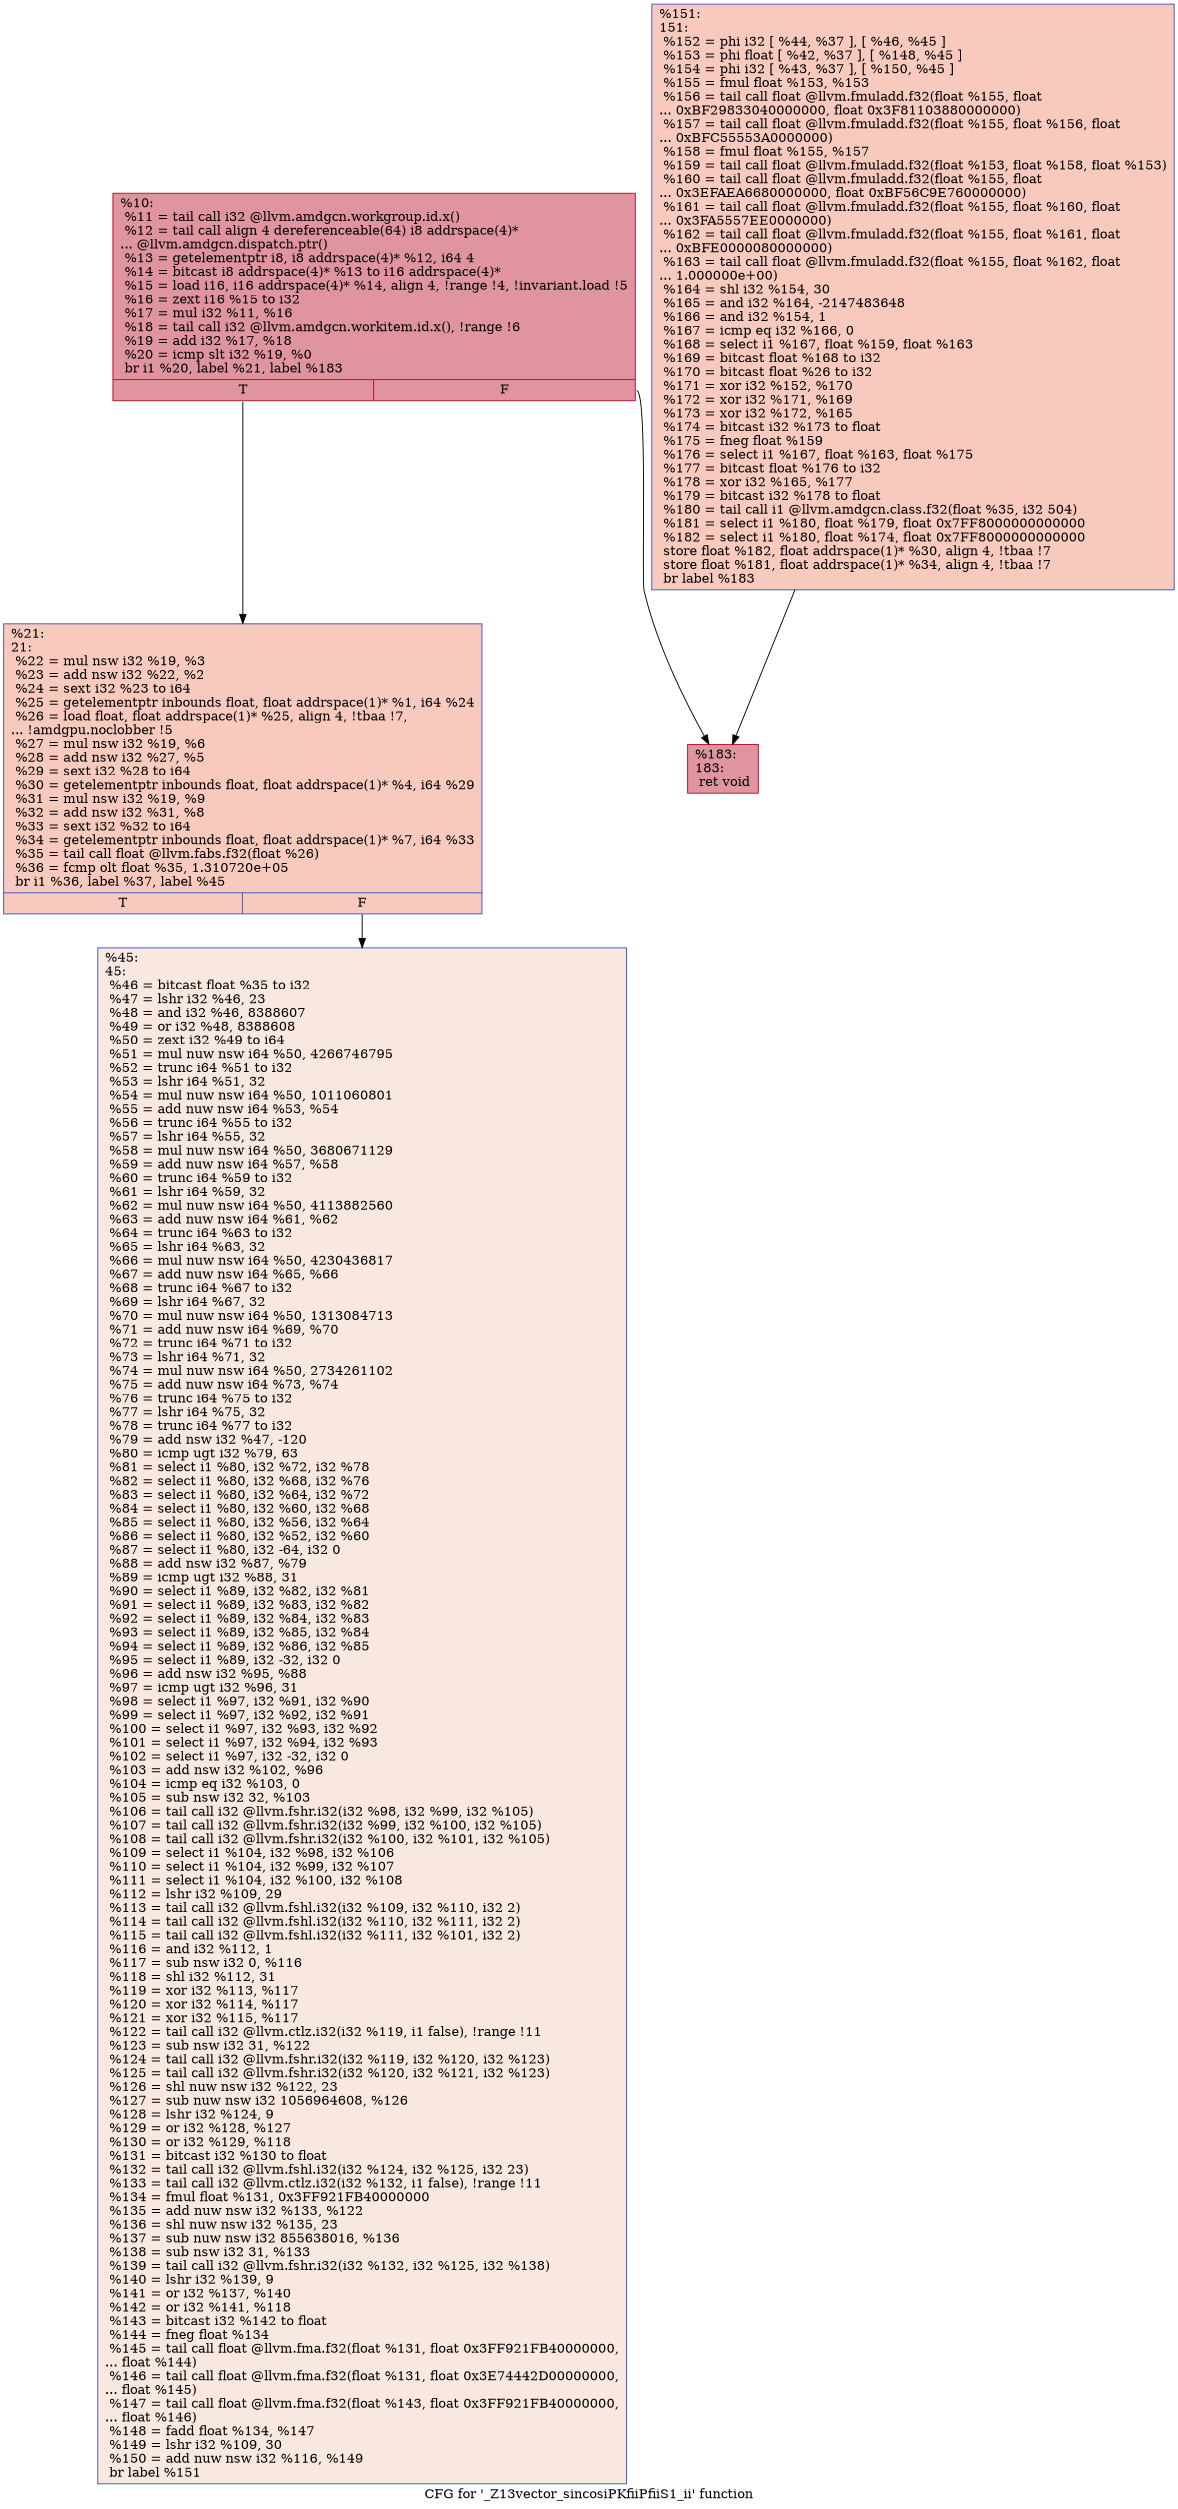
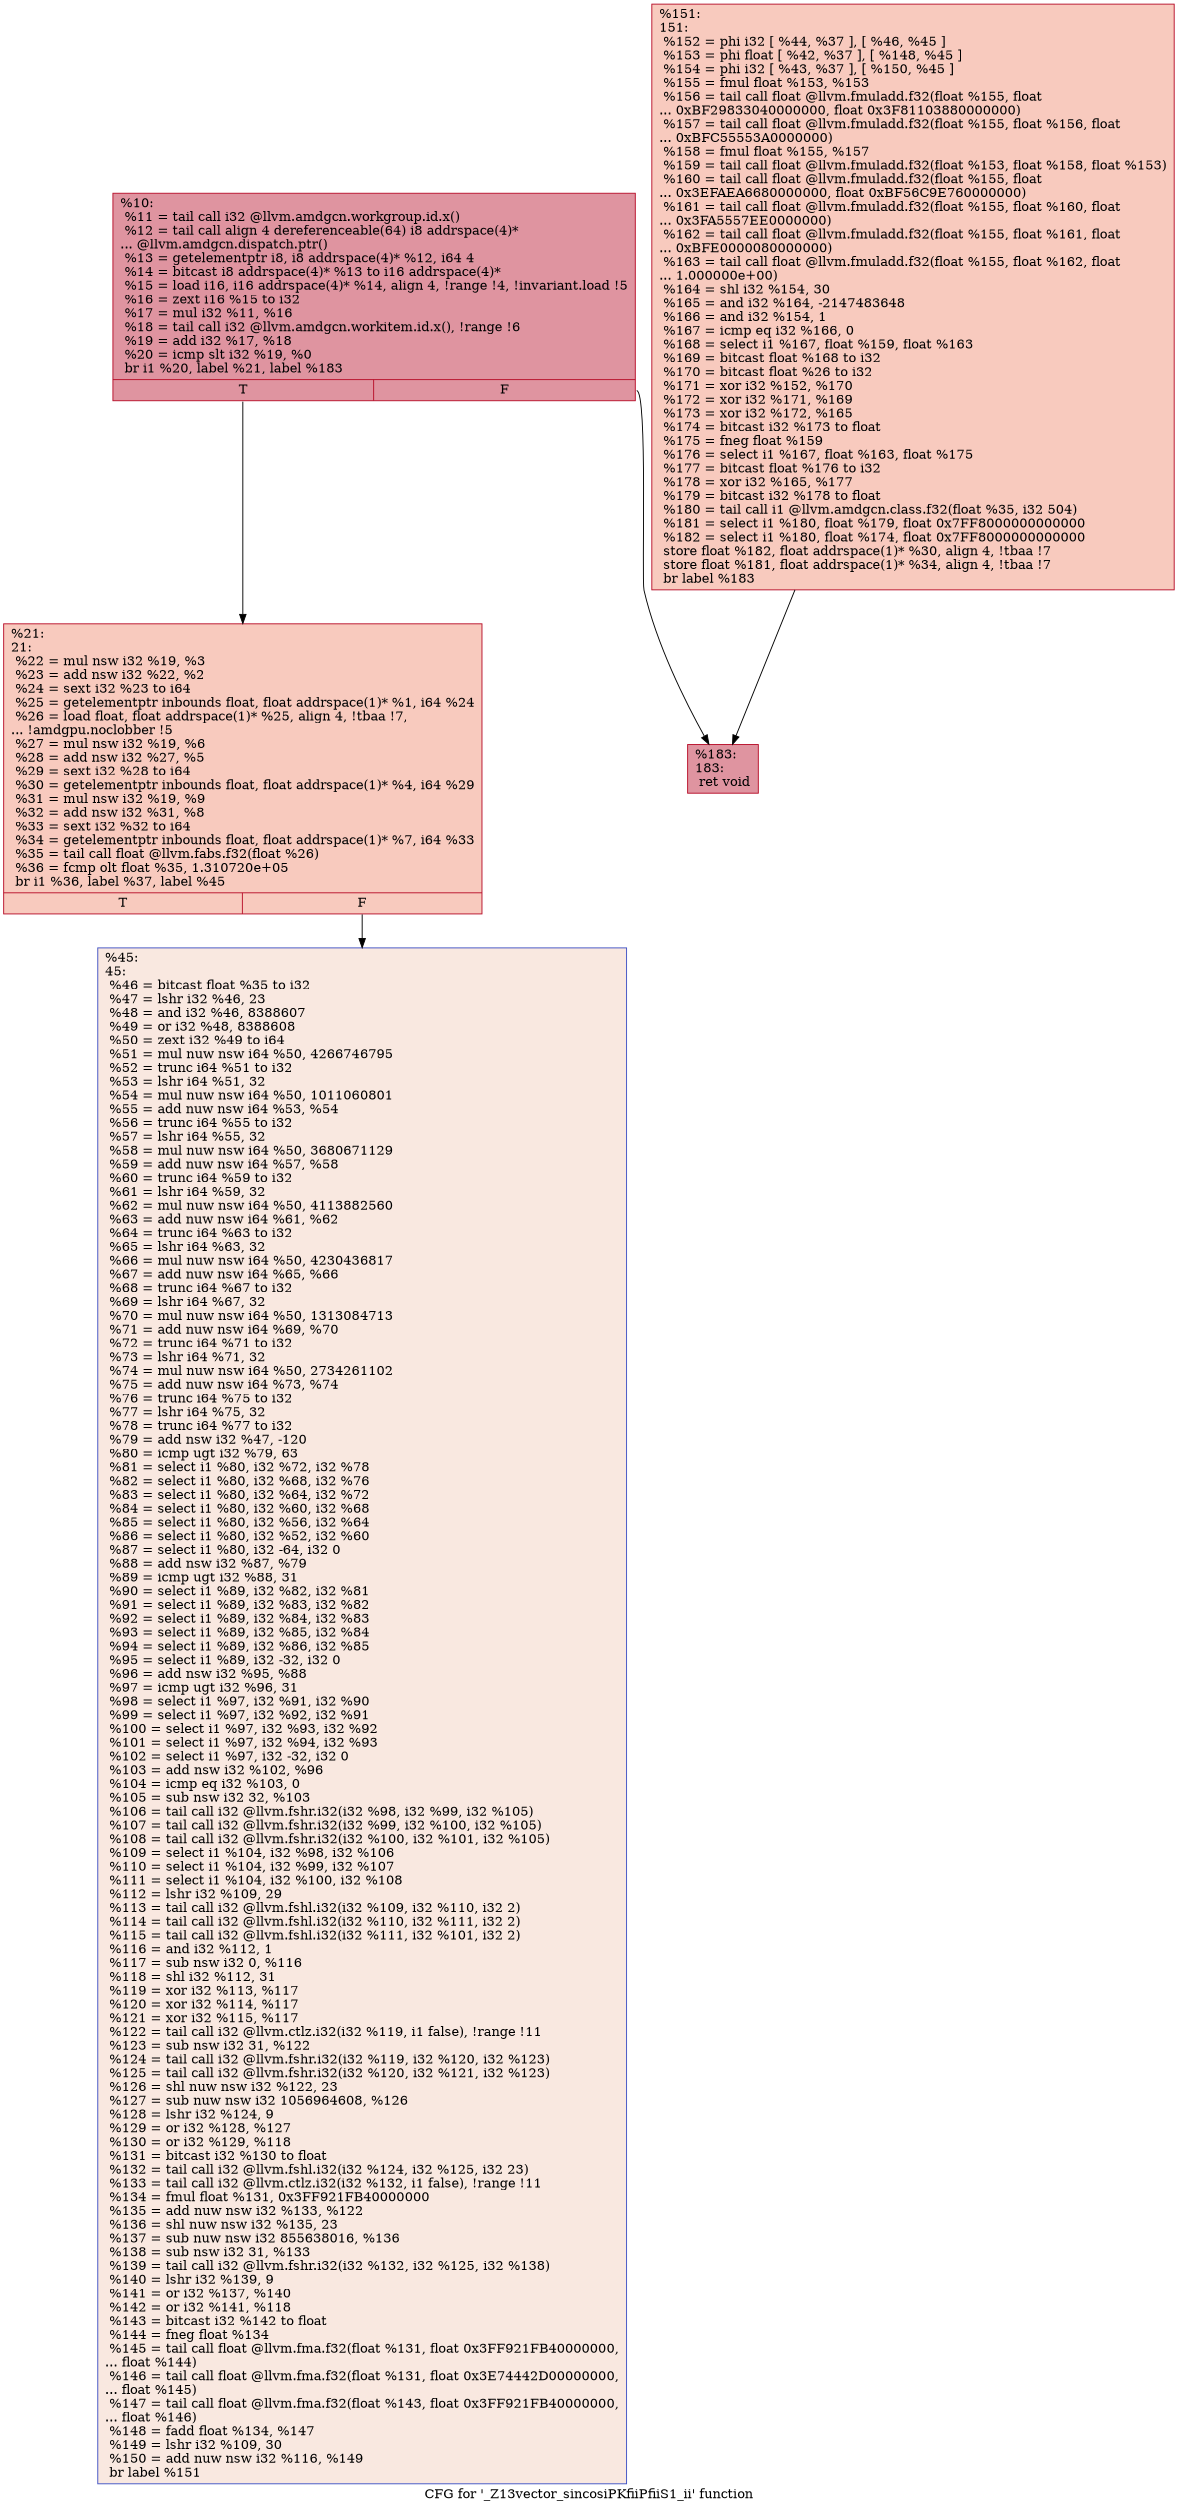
(913, 297) -> (913, 297)
(243, 769) -> (243, 769)
